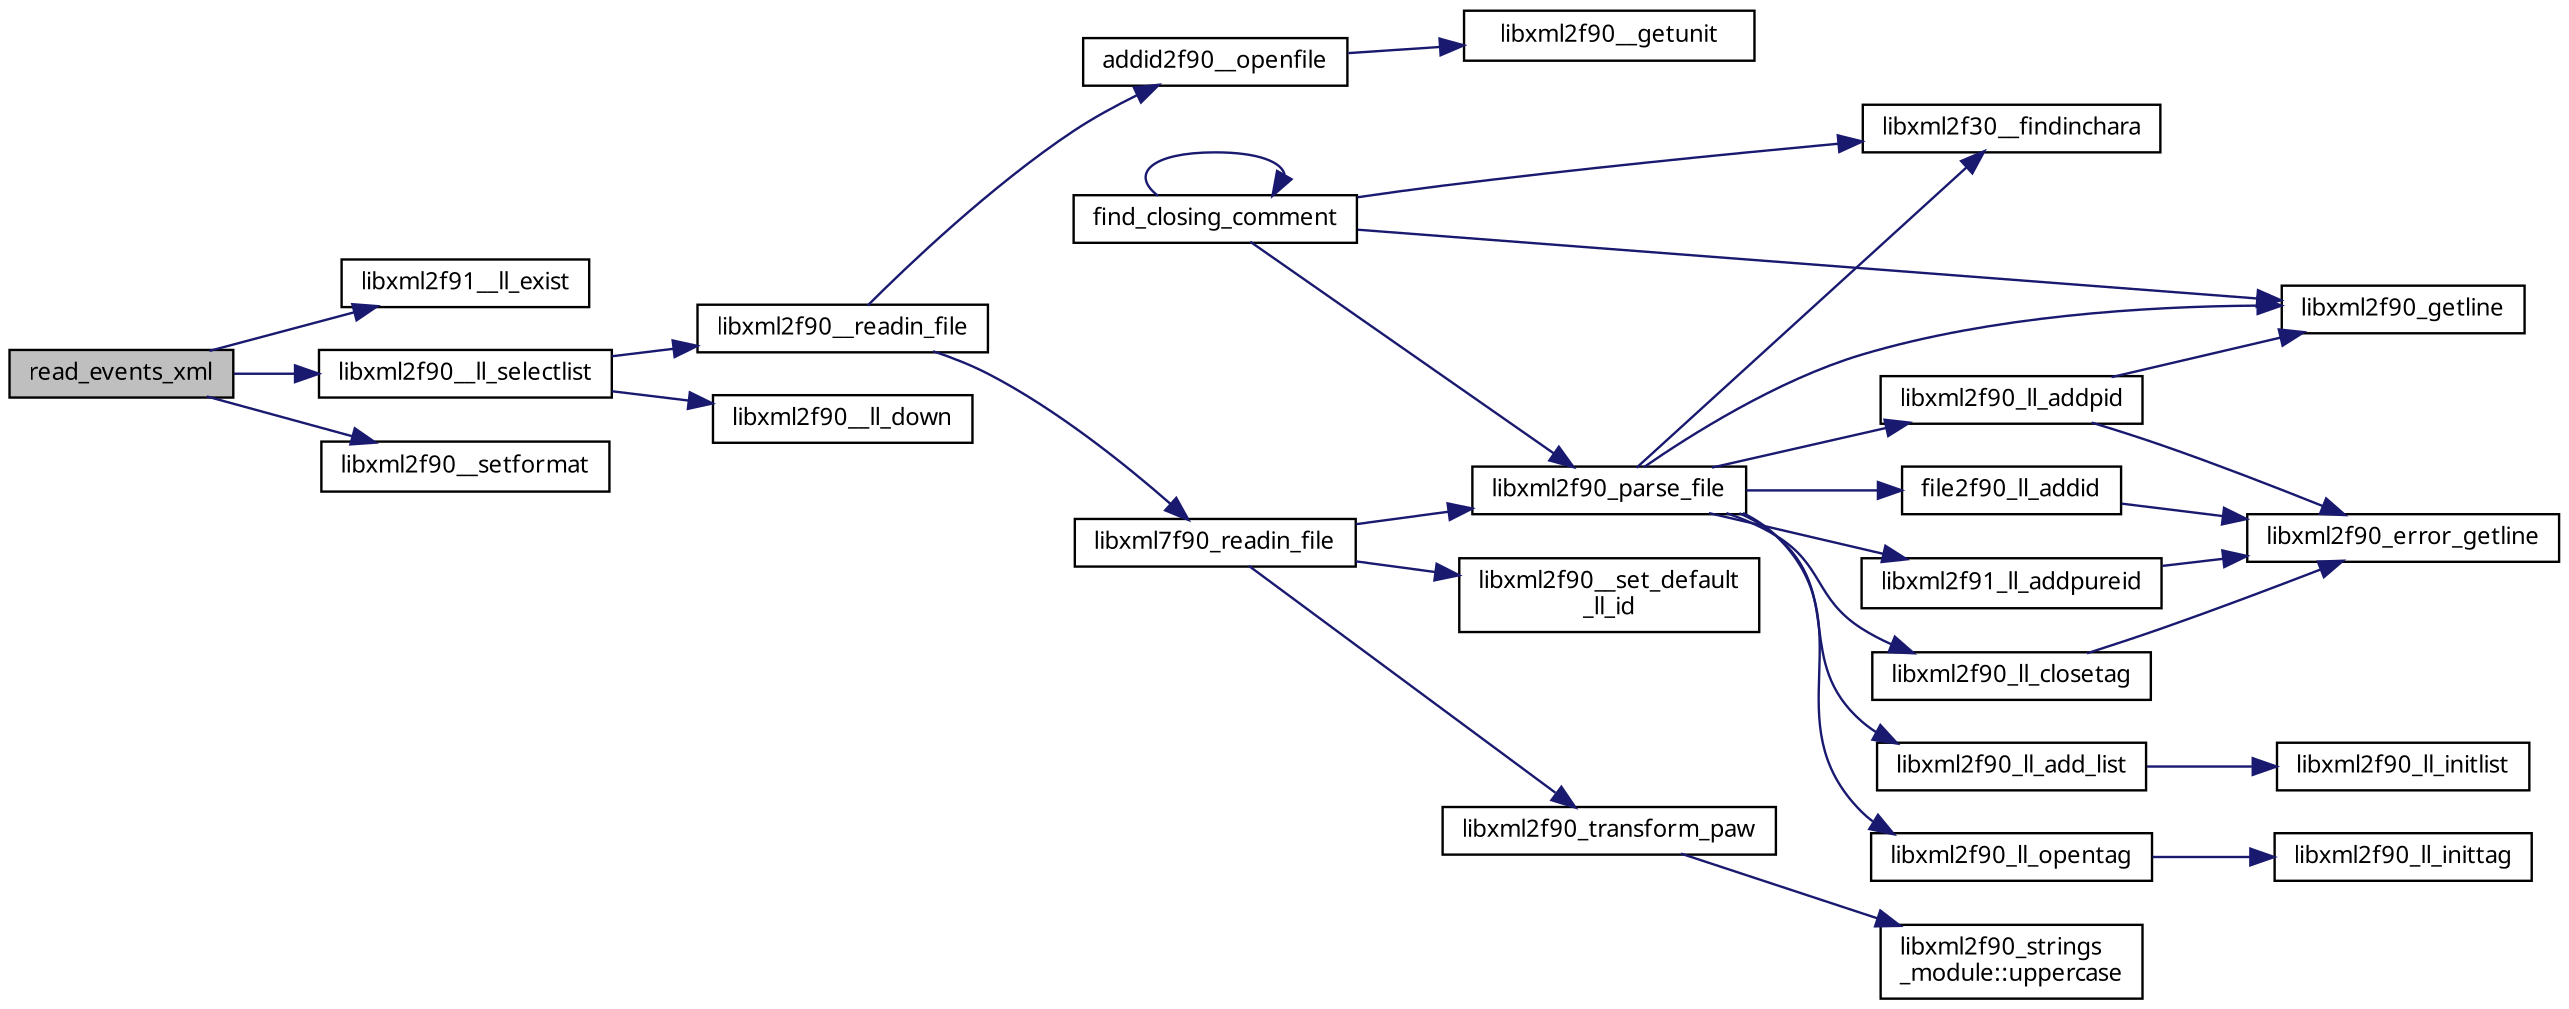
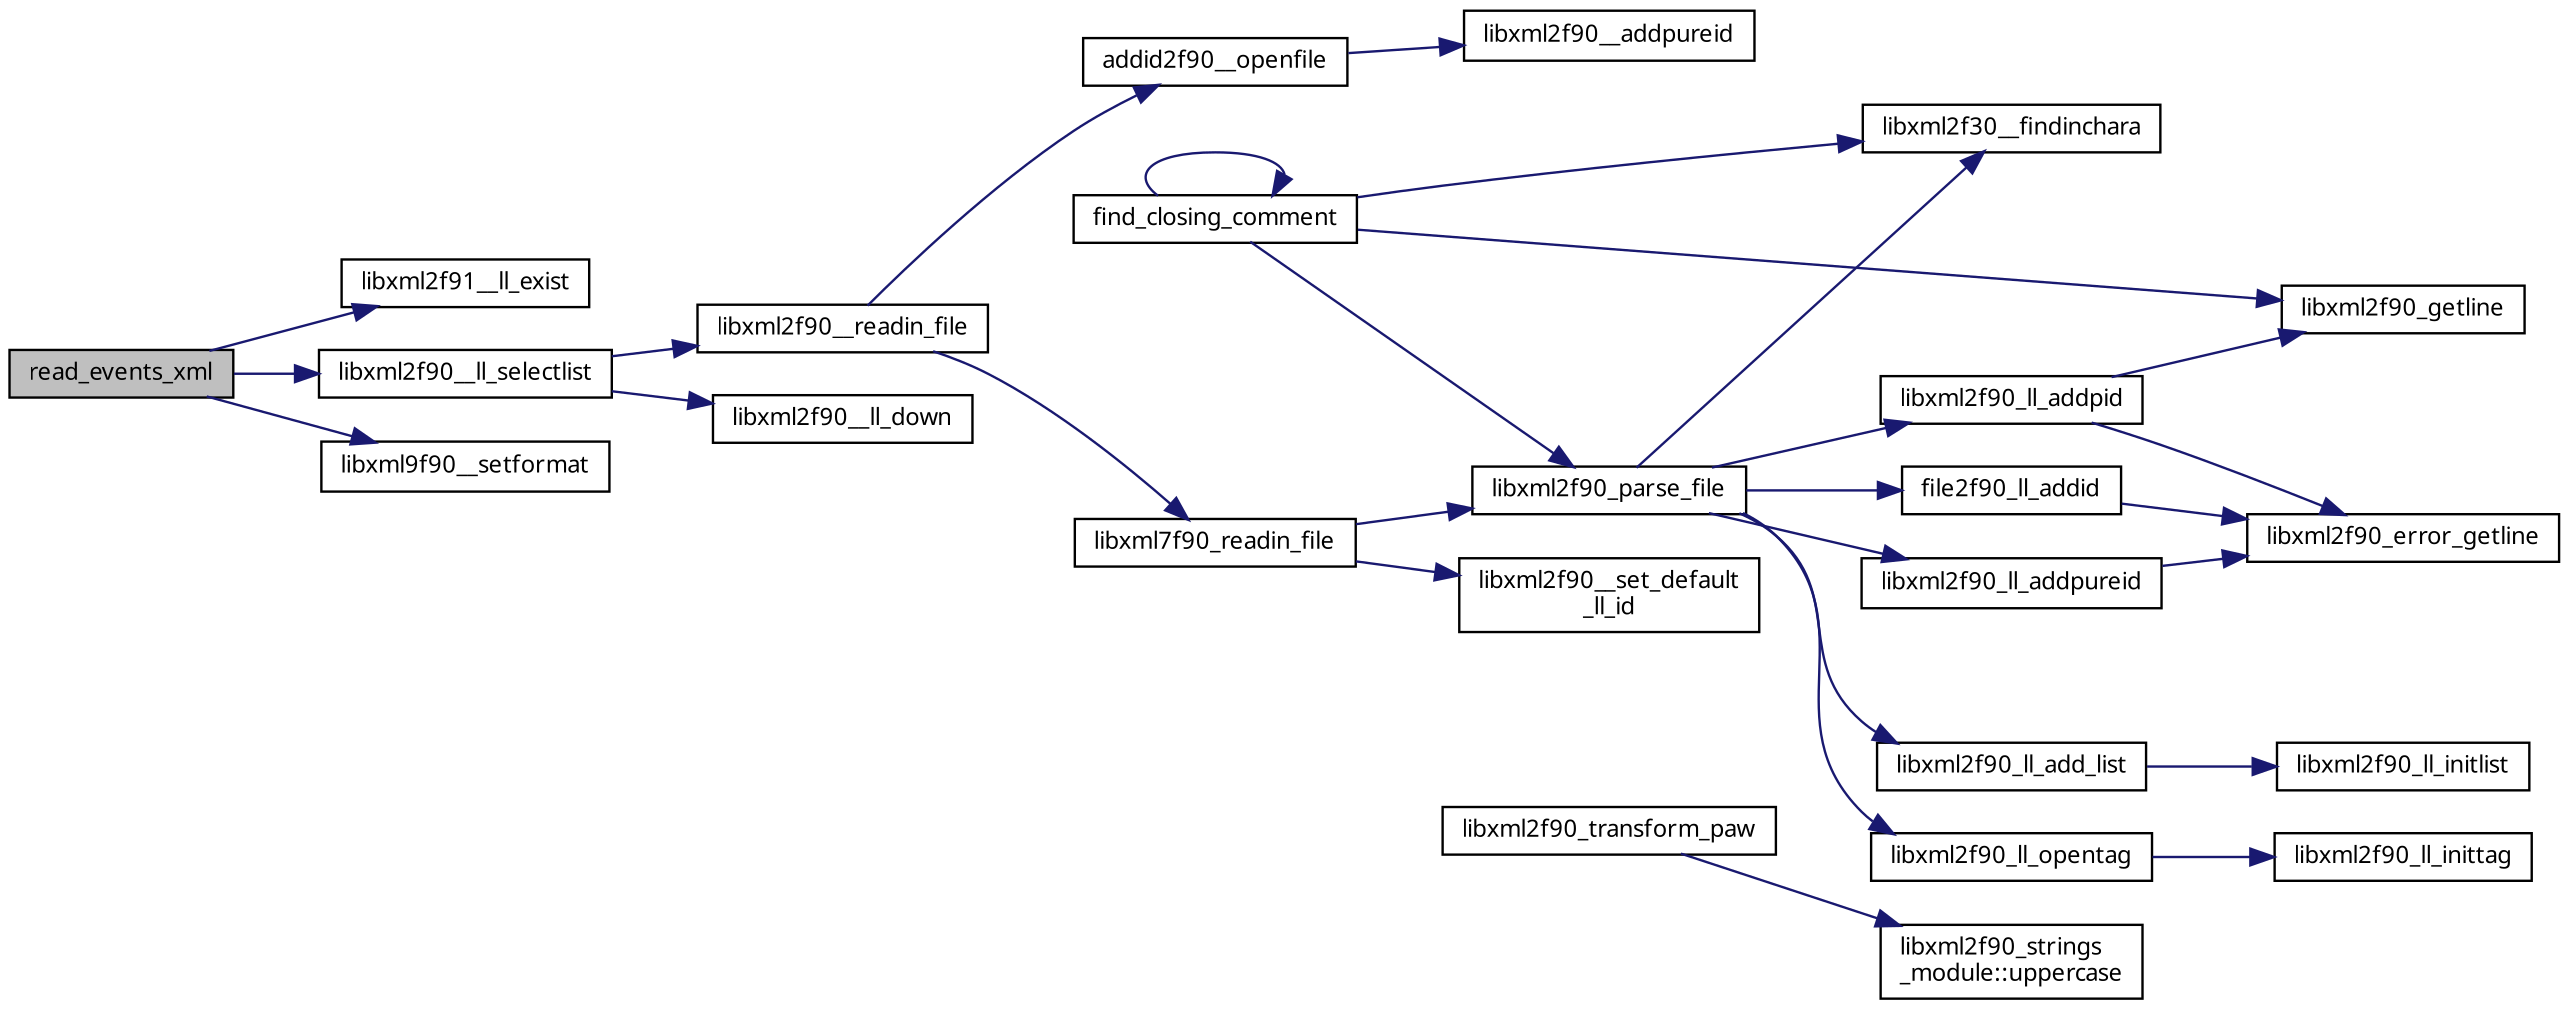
(1609, 36) -> (1609, 36)
(1936, 336) -> none
(465, 467) -> (465, 467)
(2012, 583) -> (2012, 583)
(2012, 676) -> none
(1402, 679) -> none
